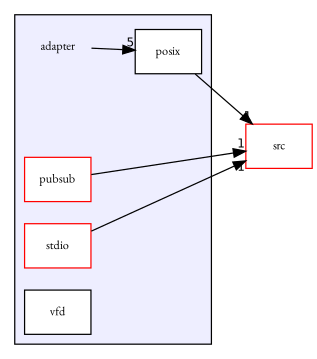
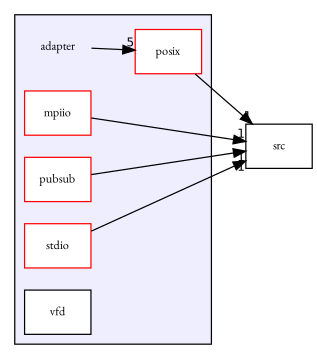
(168, 52) -> (168, 52)
none -> (58, 113)
(279, 146) -> (279, 146)
